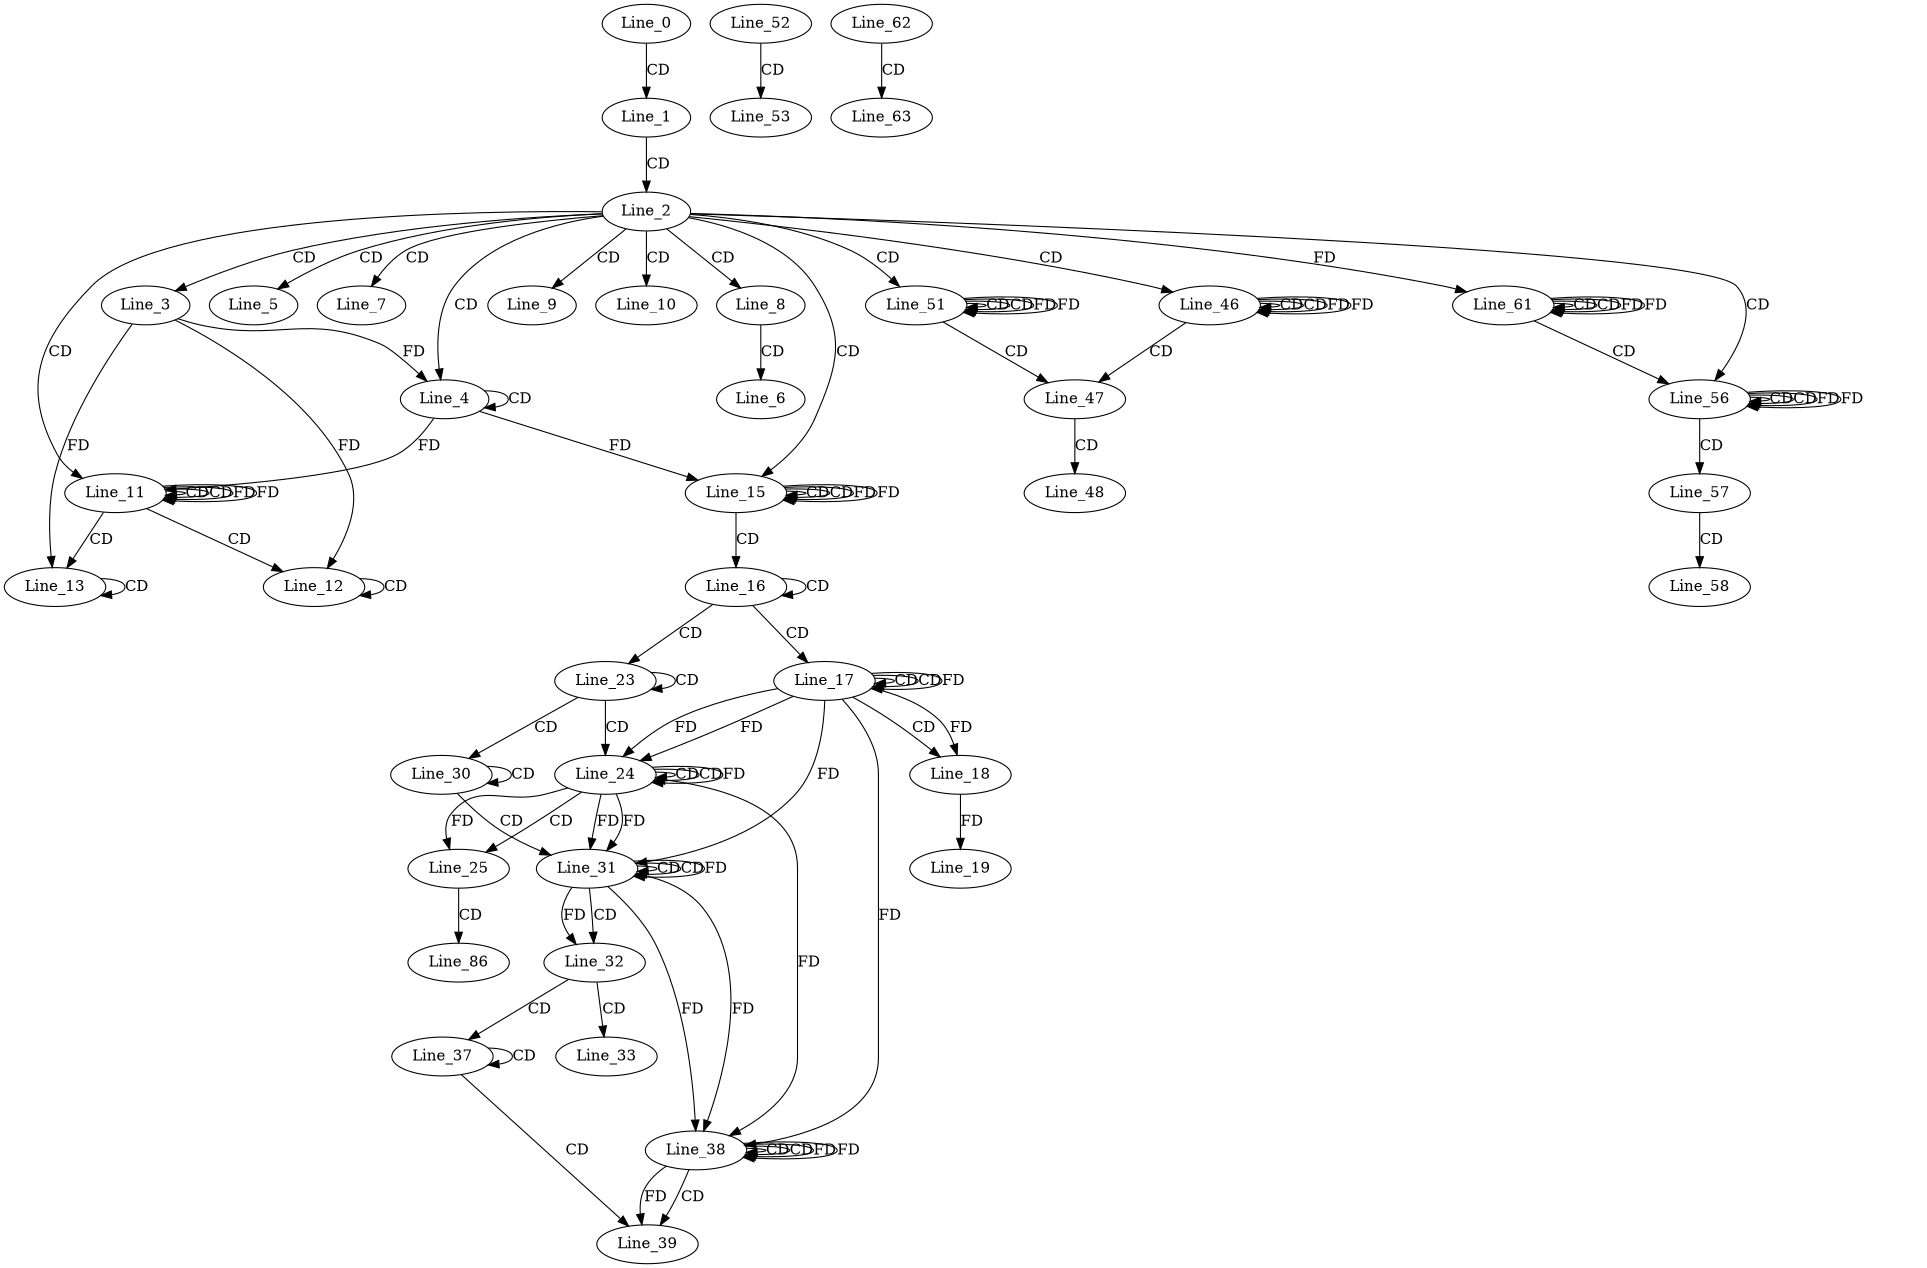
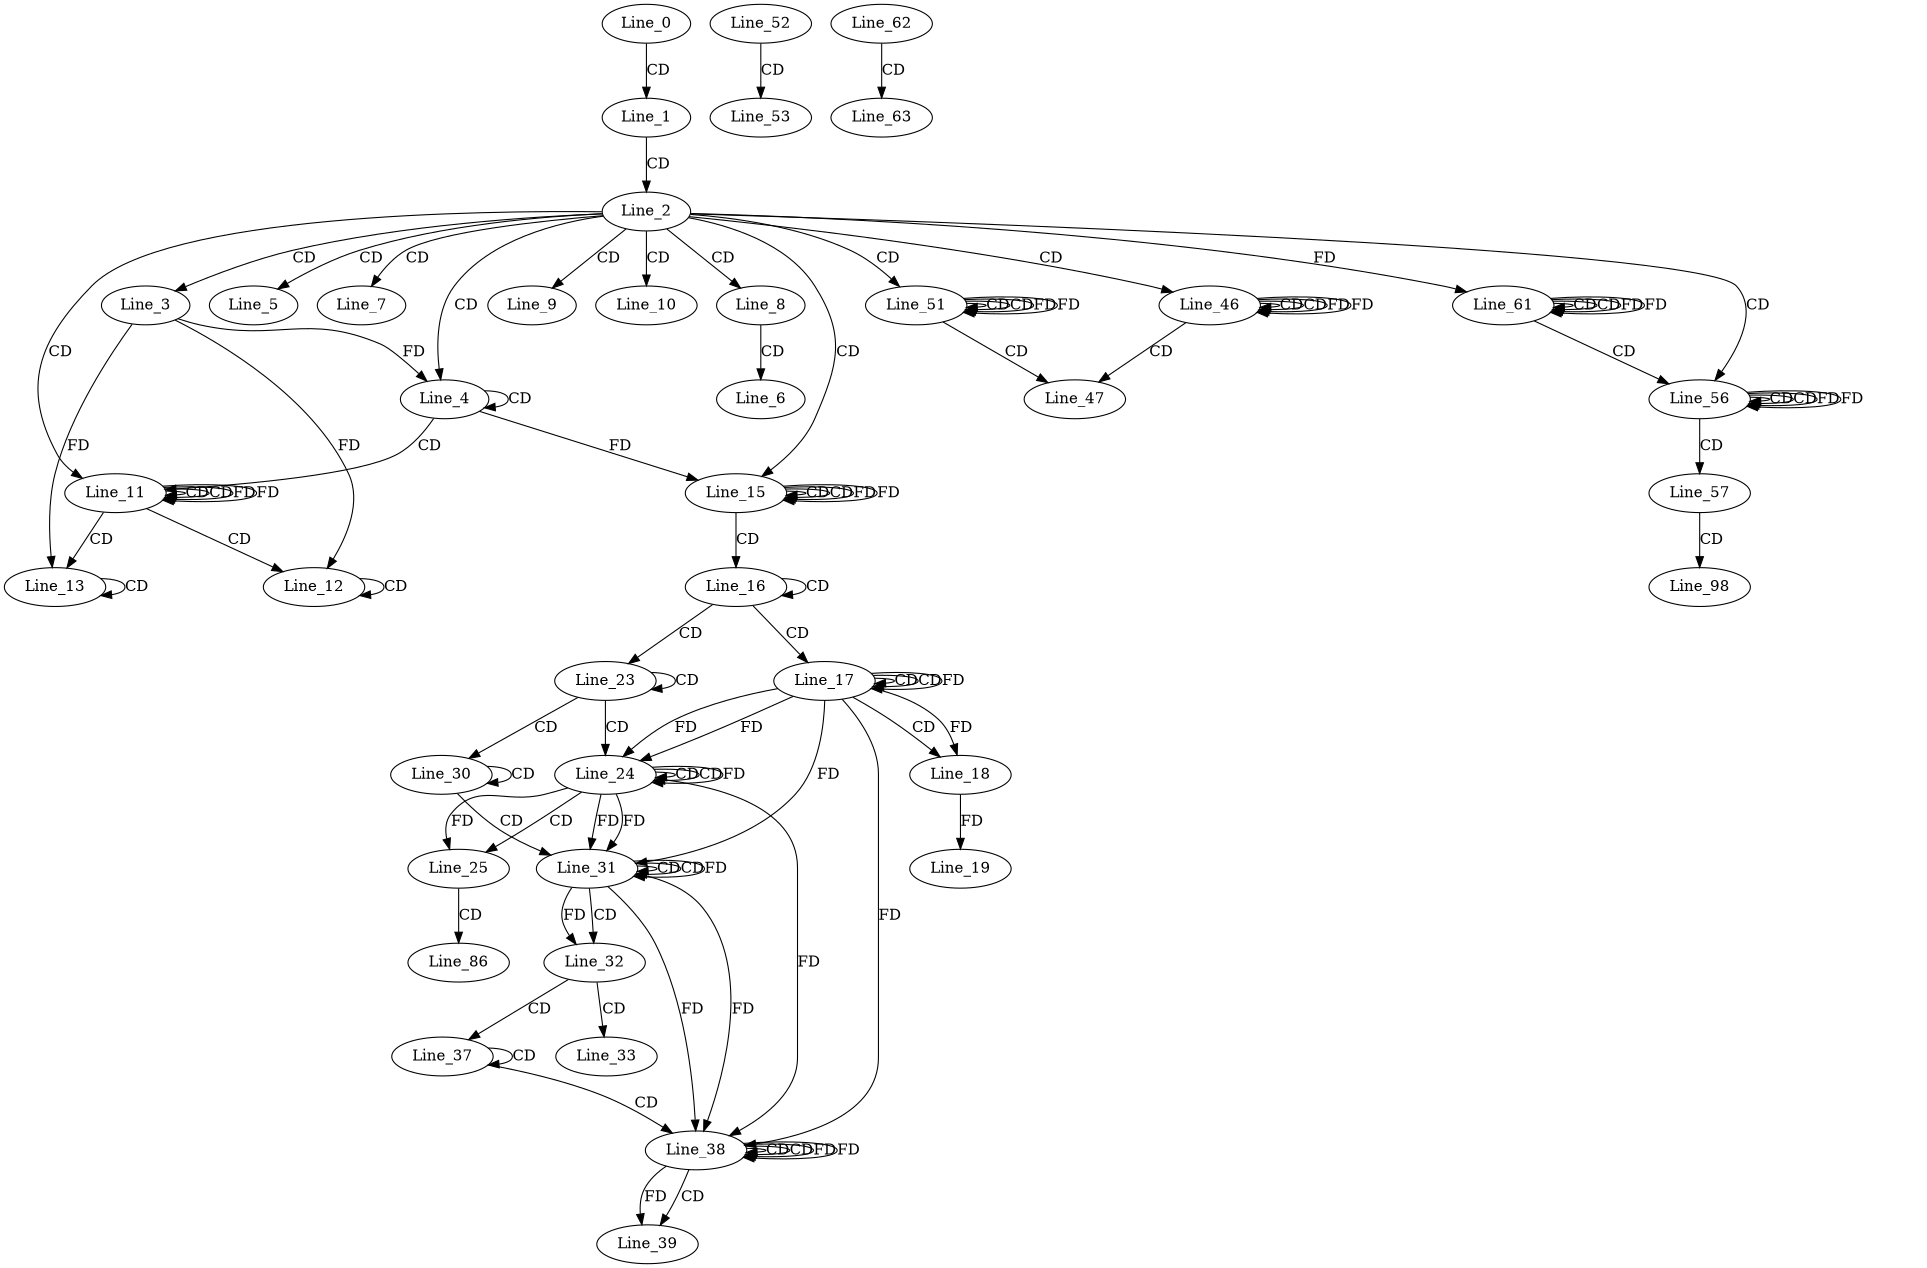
(430, 446) -> (430, 446)
(1075, 493) -> none
(1700, 587) -> (1700, 587)
(541, 1147) -> (579, 1087)
